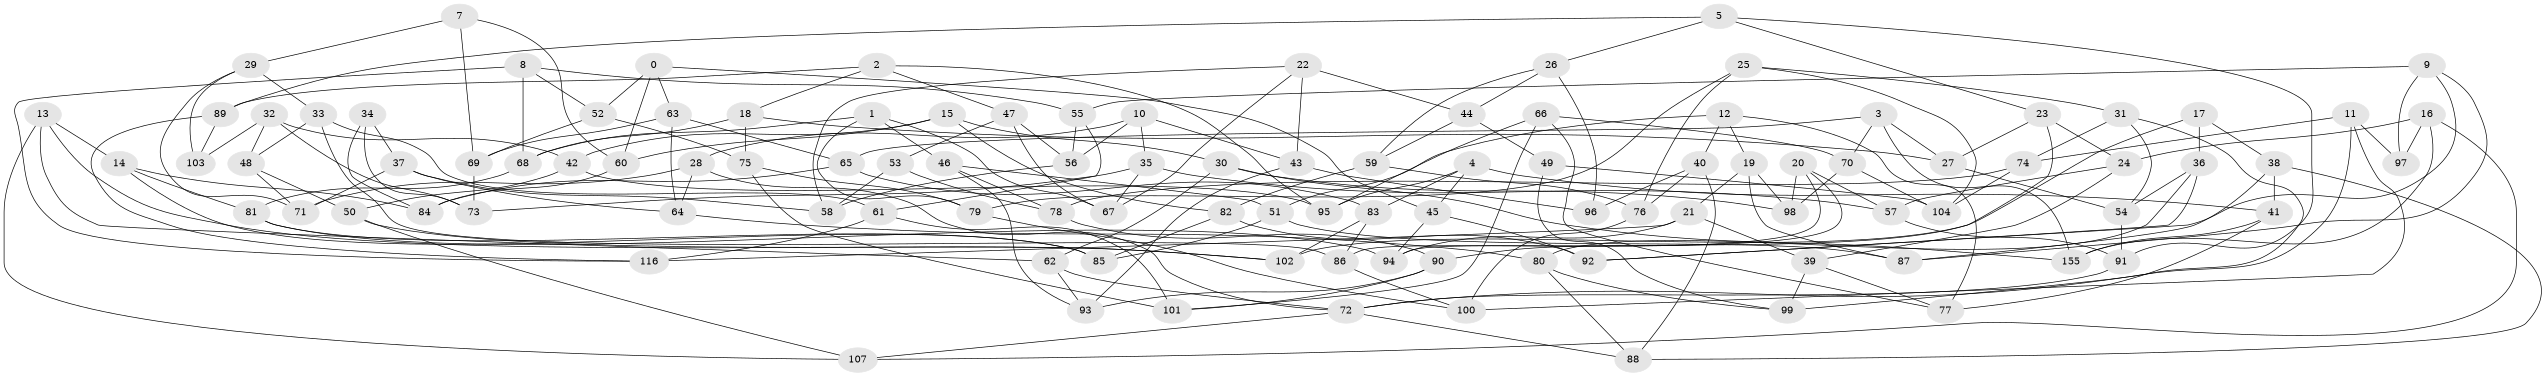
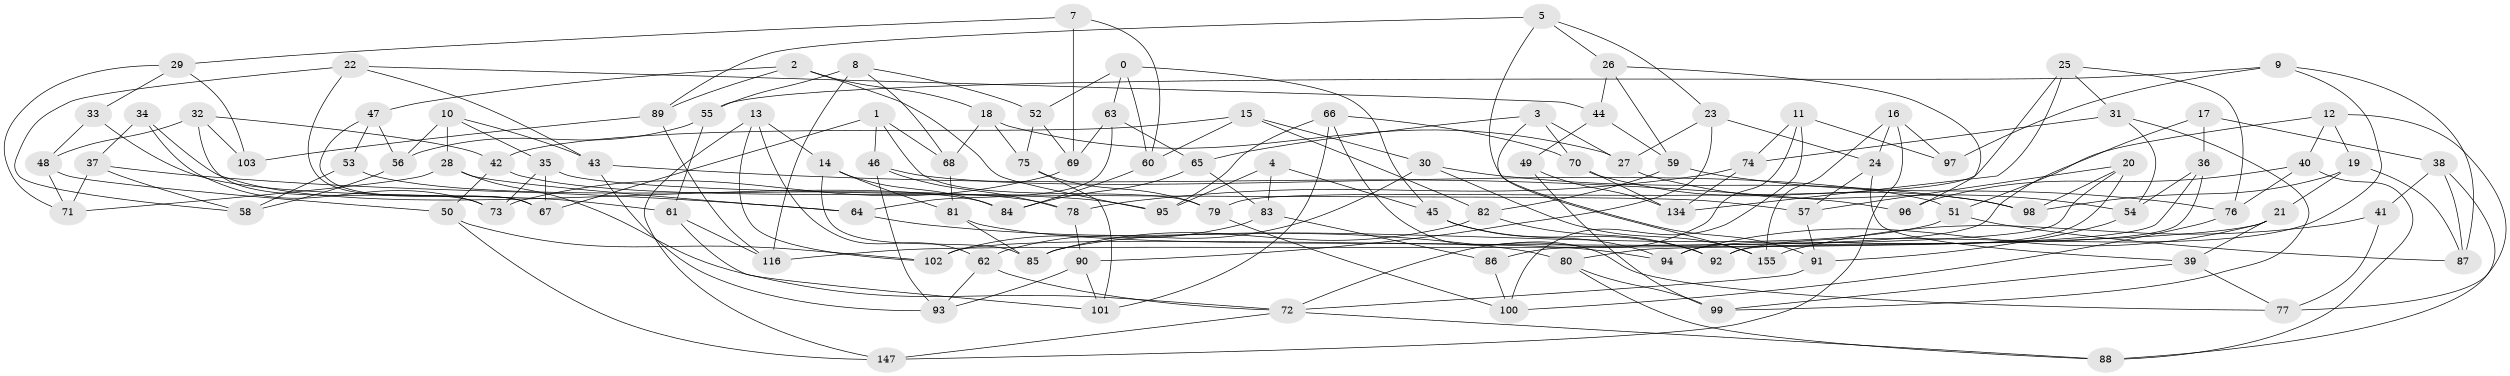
(1988, 195) -> none
(1941, 213) -> (1676, 213)
(1062, 243) -> none
(858, 360) -> (886, 360)
